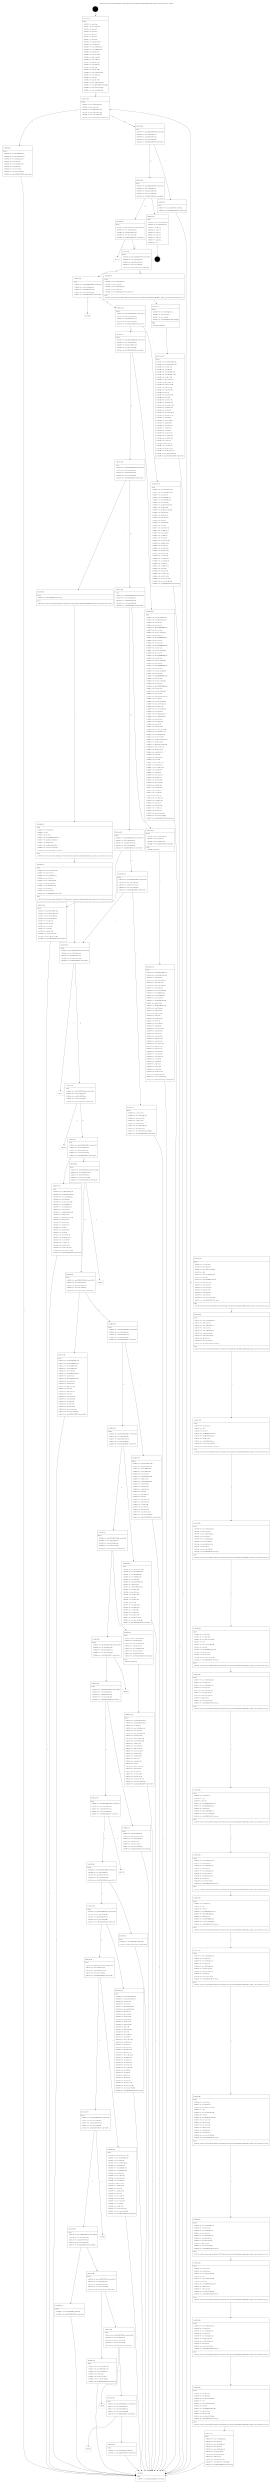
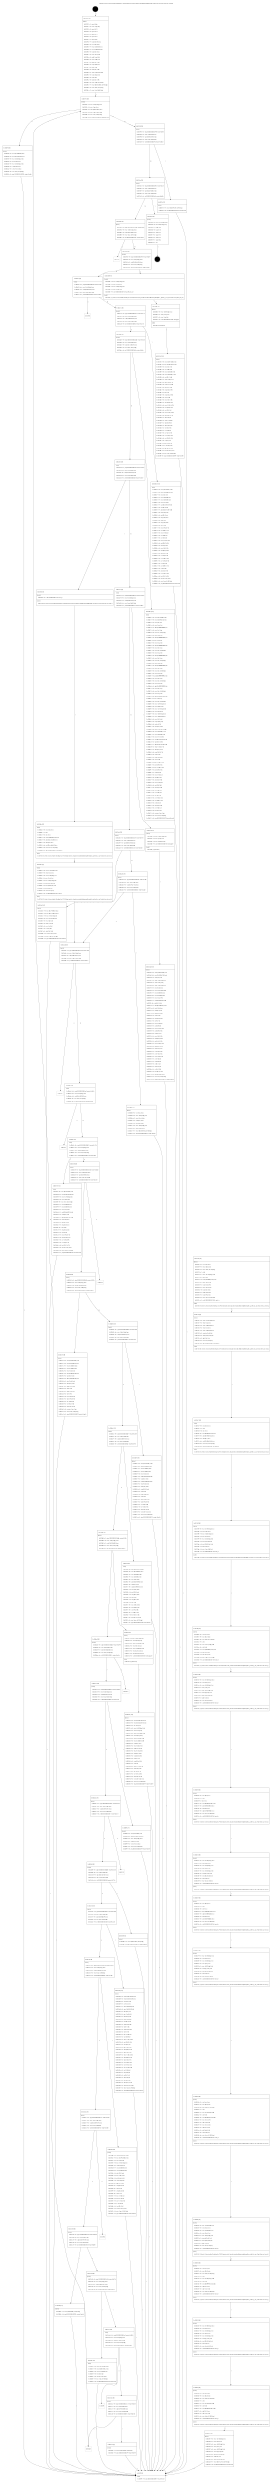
(190, 1269) -> (50, 1266)
